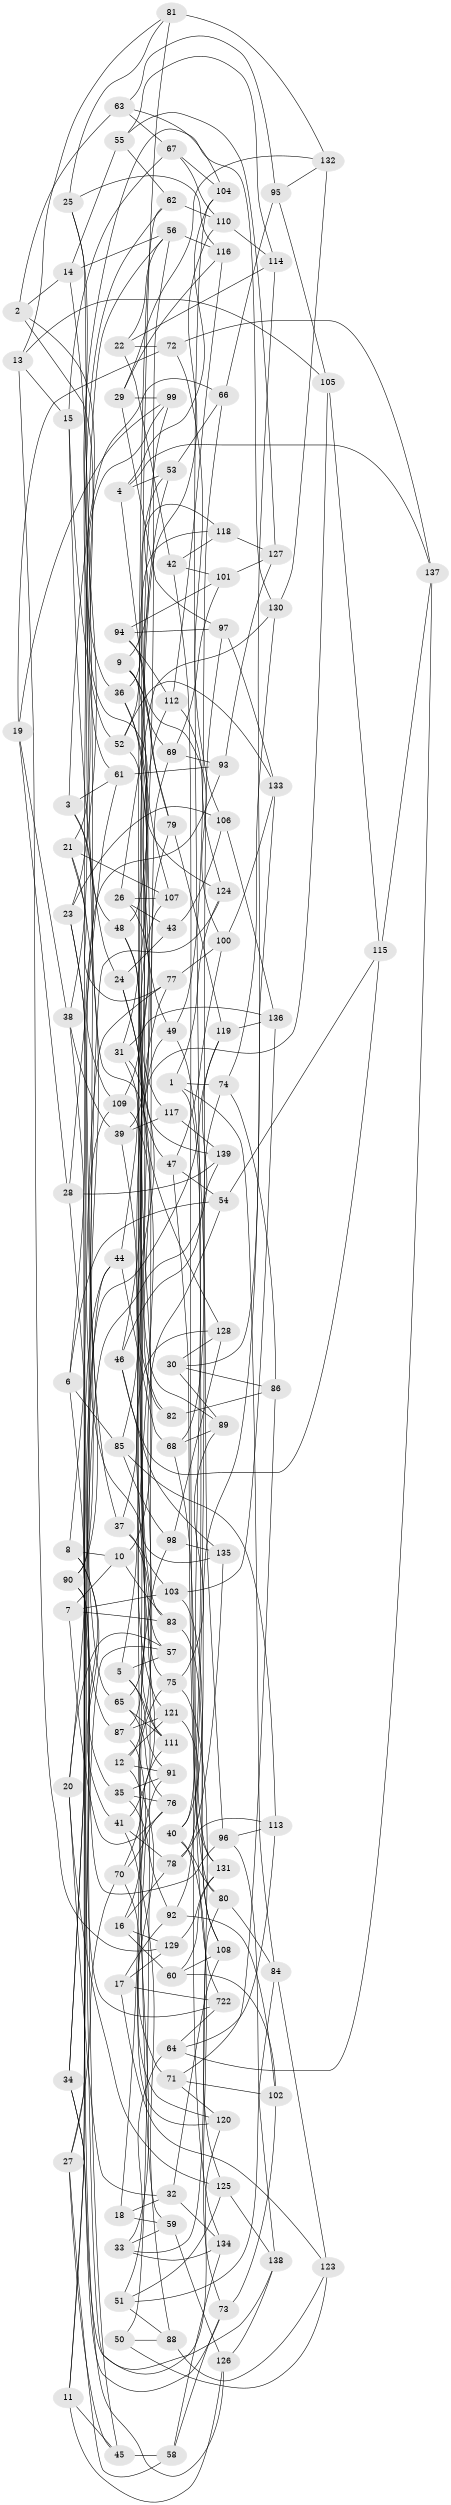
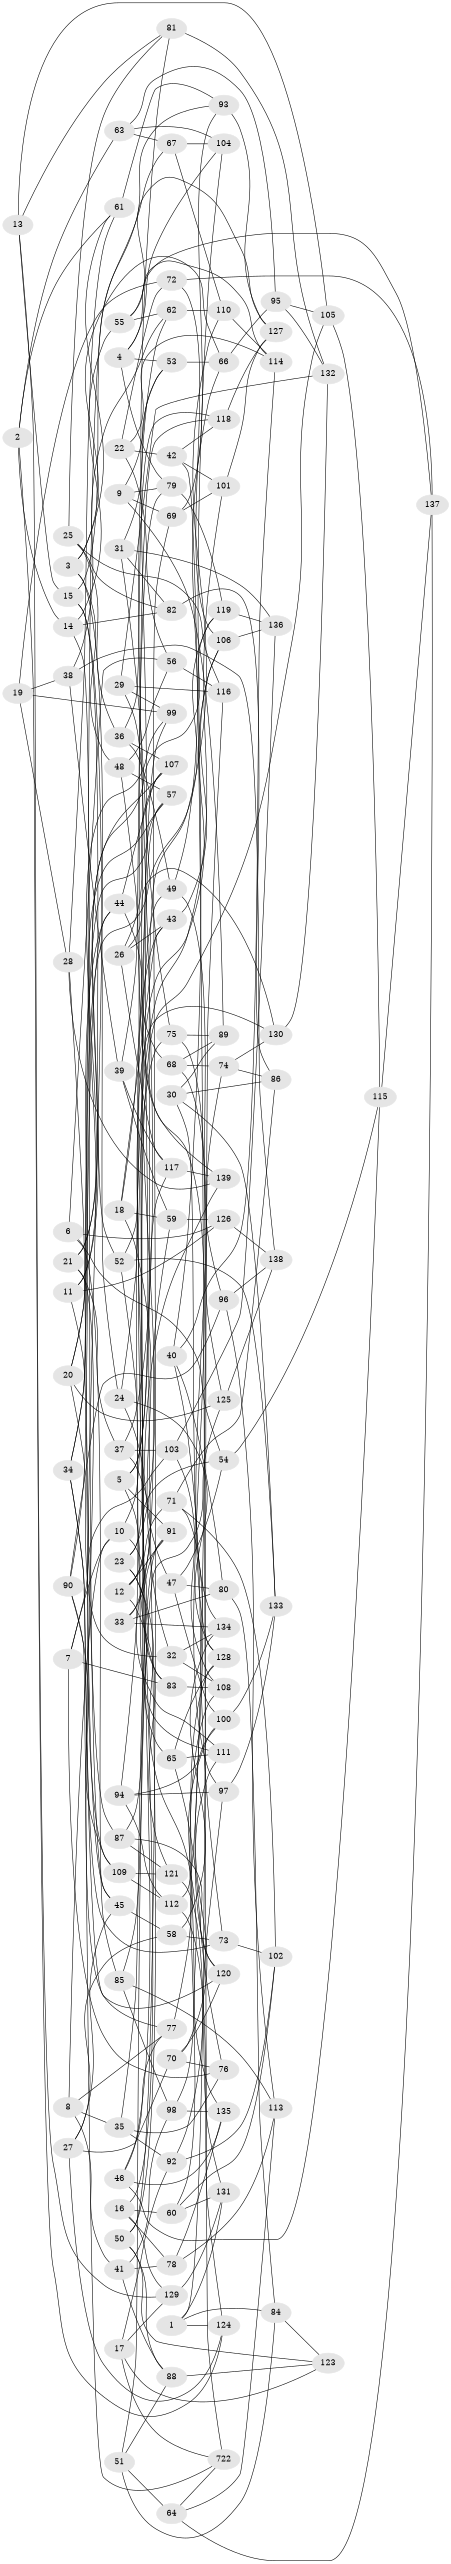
(120, 252) -> (120, 619)
none -> (139, 1063)
none -> (153, 1705)
